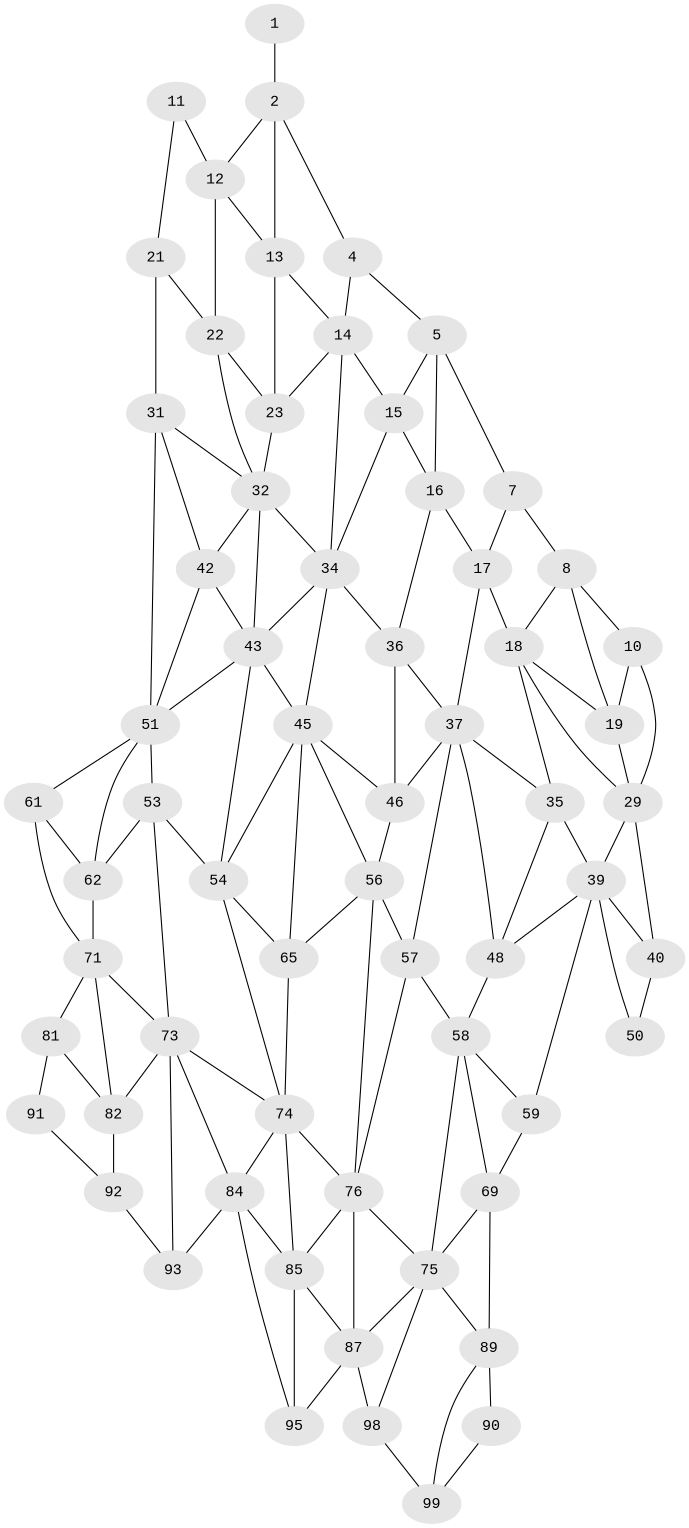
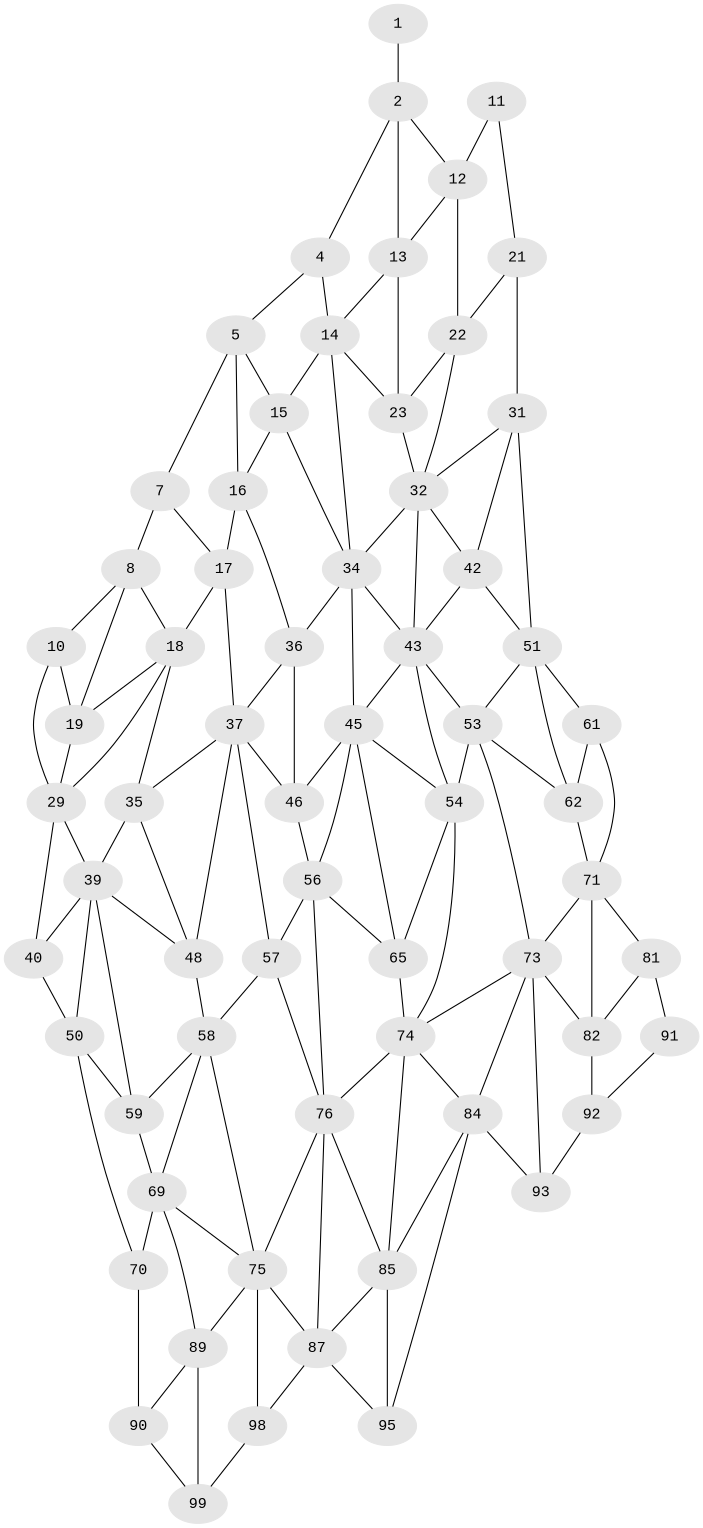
(202, 686) -> (443, 686)
none -> (104, 1075)
none -> (138, 1270)
